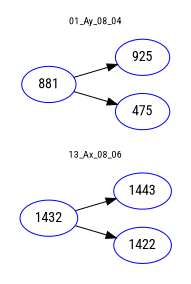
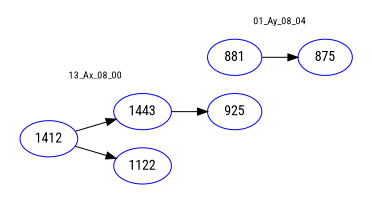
(91, 72) -> (186, 112)
(143, 112) -> (325, 57)
(96, 155) -> (96, 76)
(49, 218) -> (49, 139)
(143, 245) -> (143, 166)
